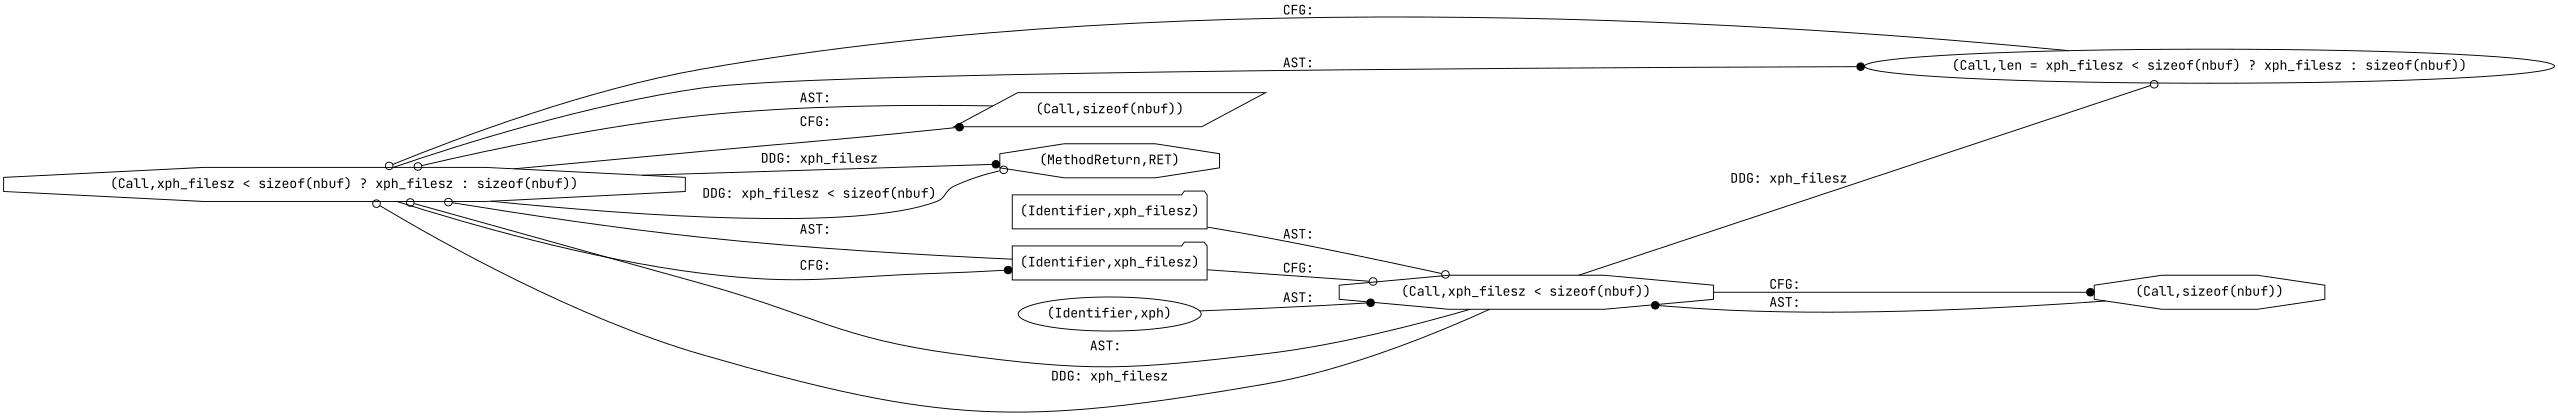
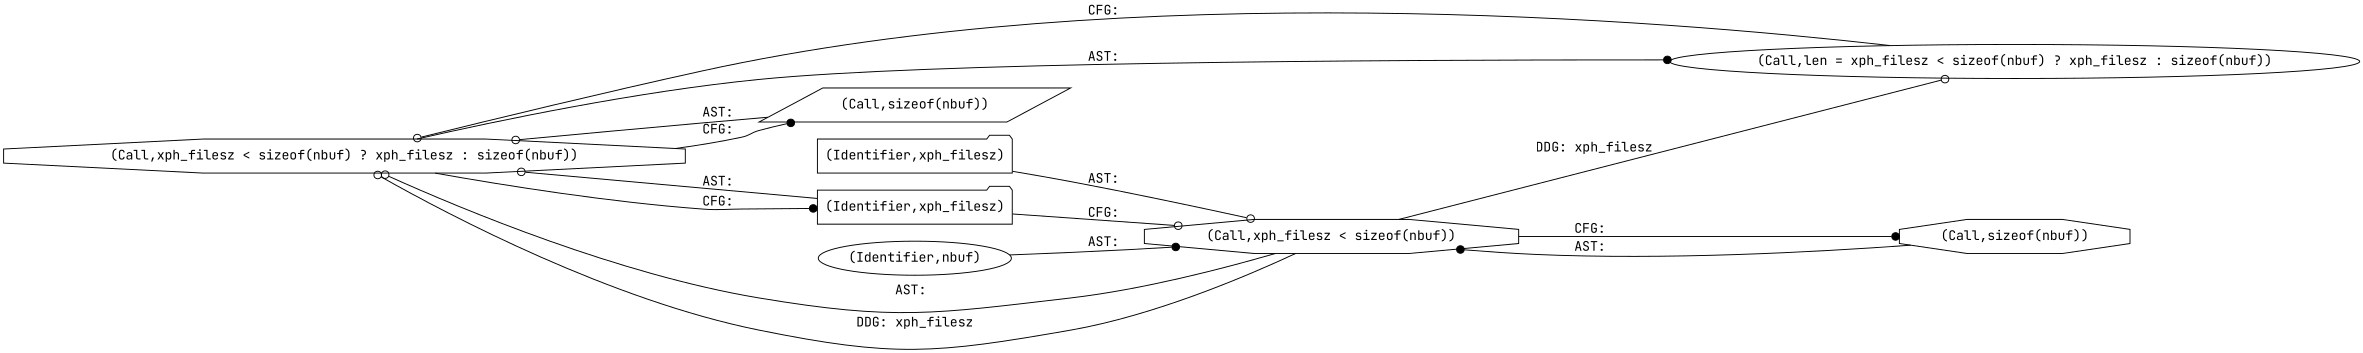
(1110, 161) -> none
(1110, 314) -> (915, 258)
